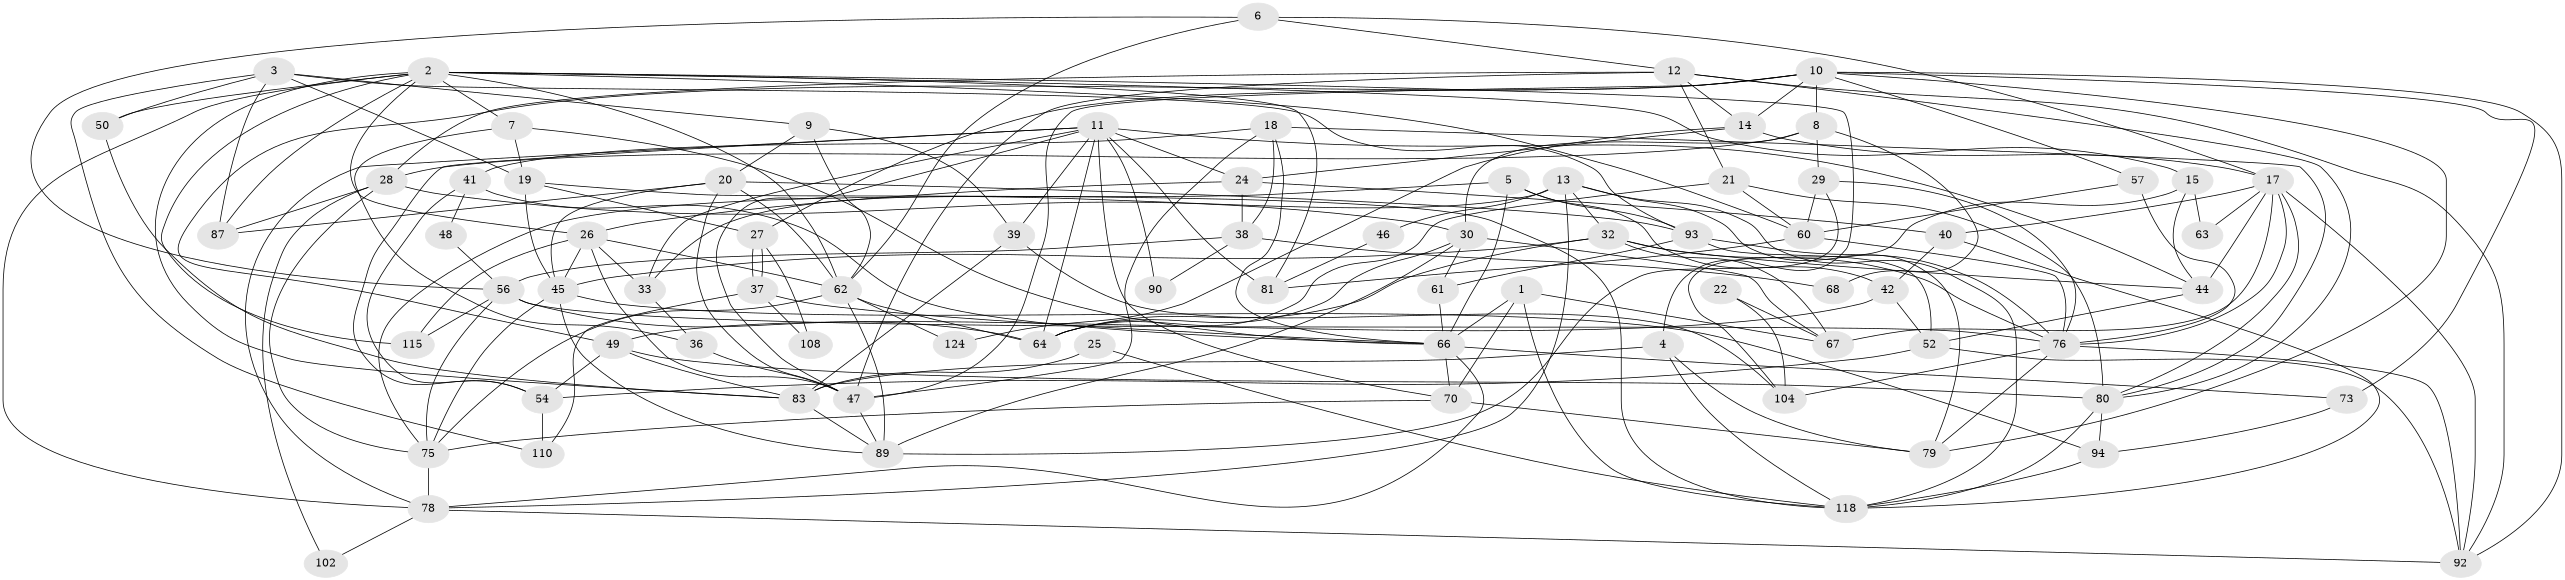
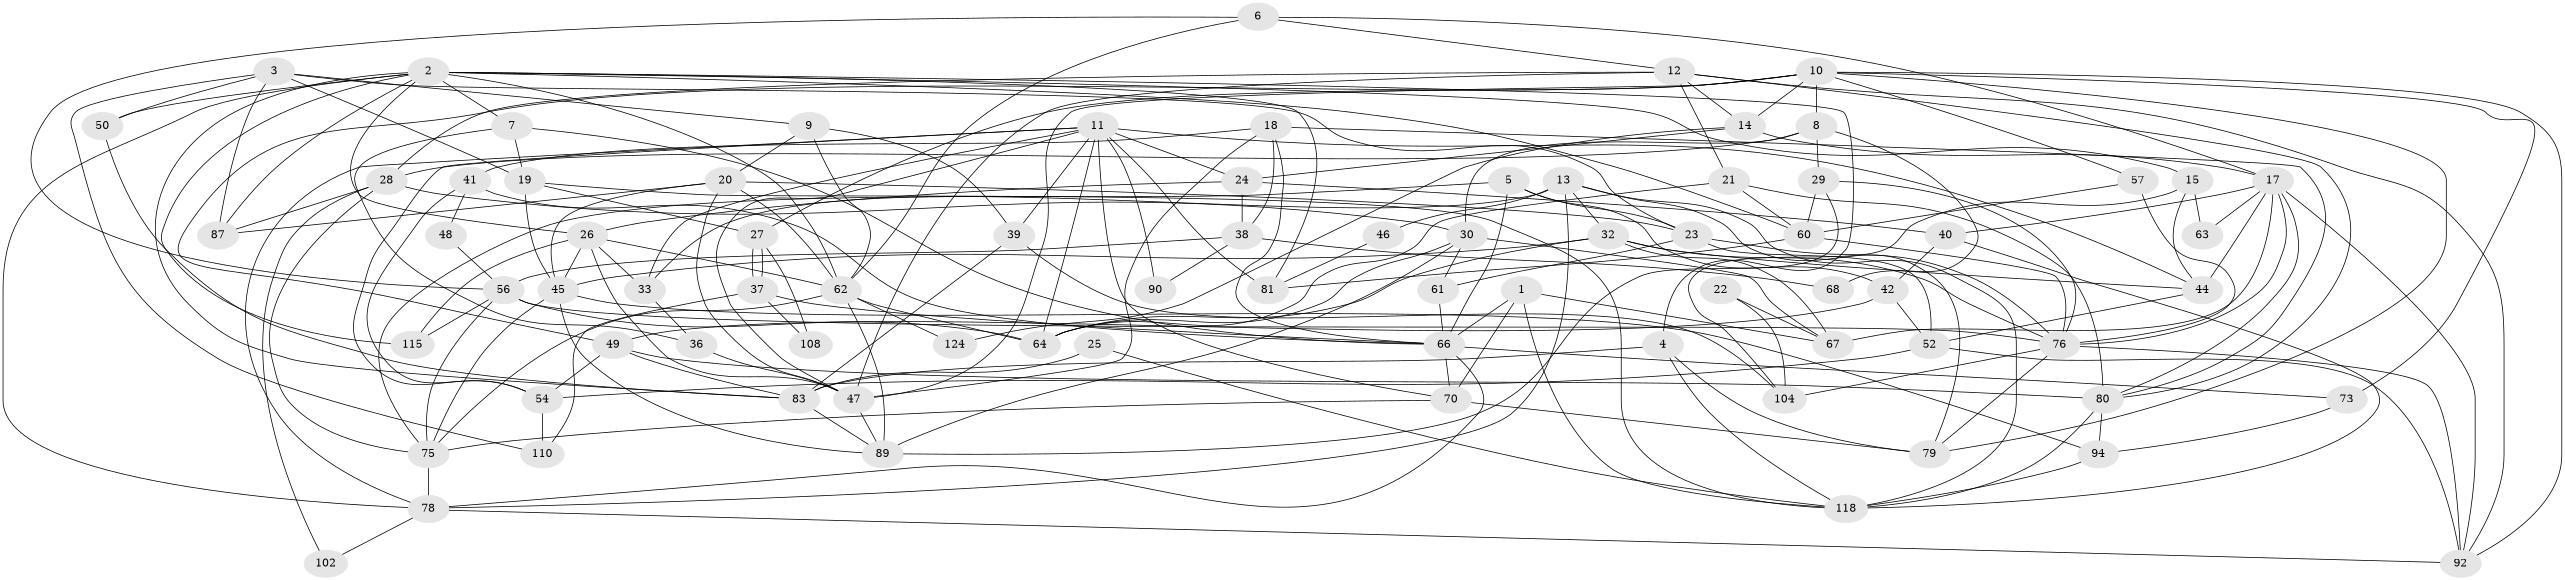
(1692, 236) -> (1692, 236)
